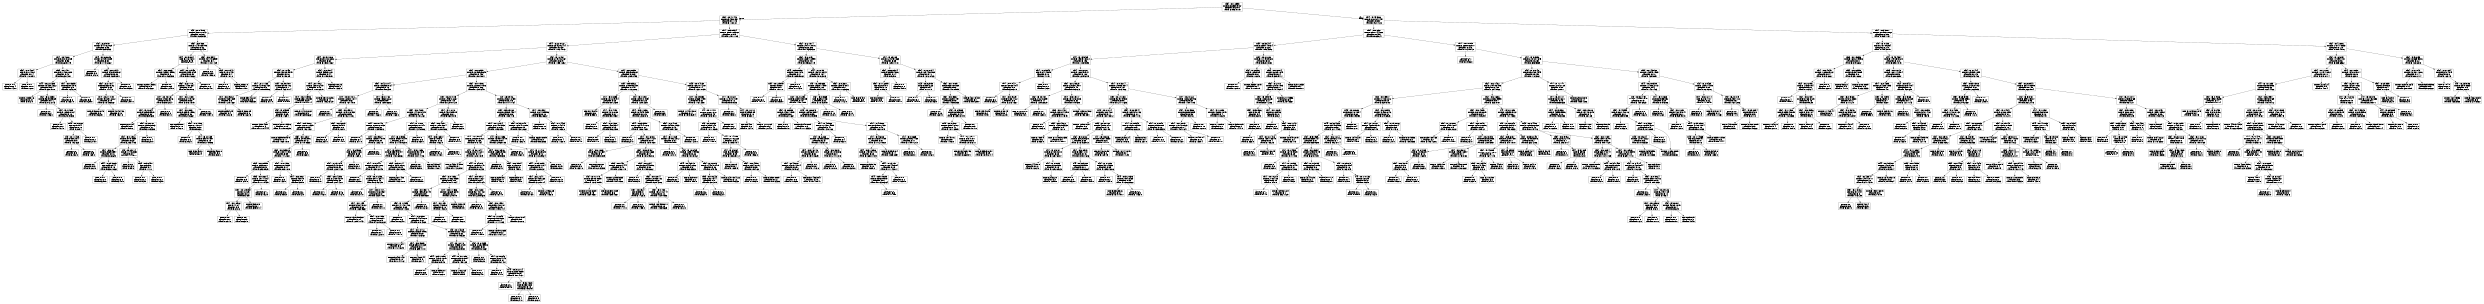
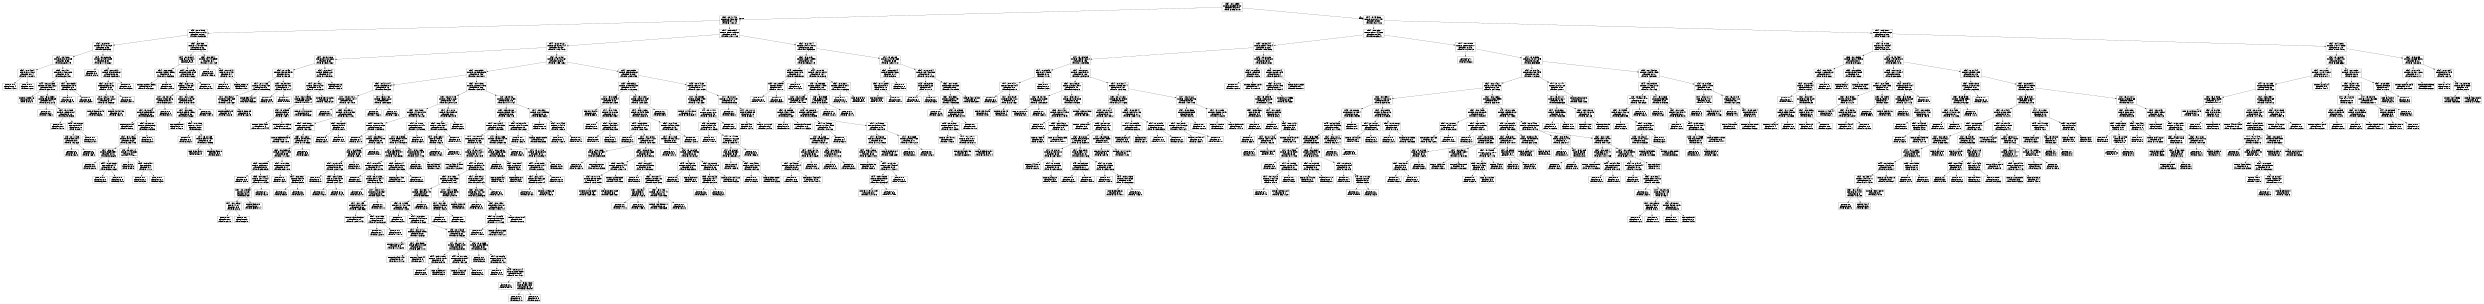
(1667, 135) -> (1643, 133)
none -> (869, 193)
(438, 273) -> (438, 273)
